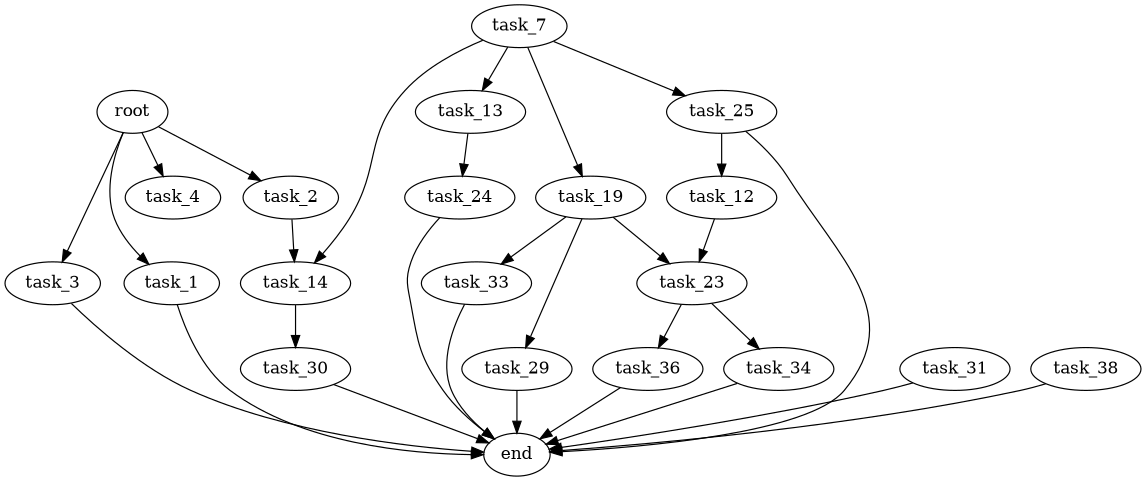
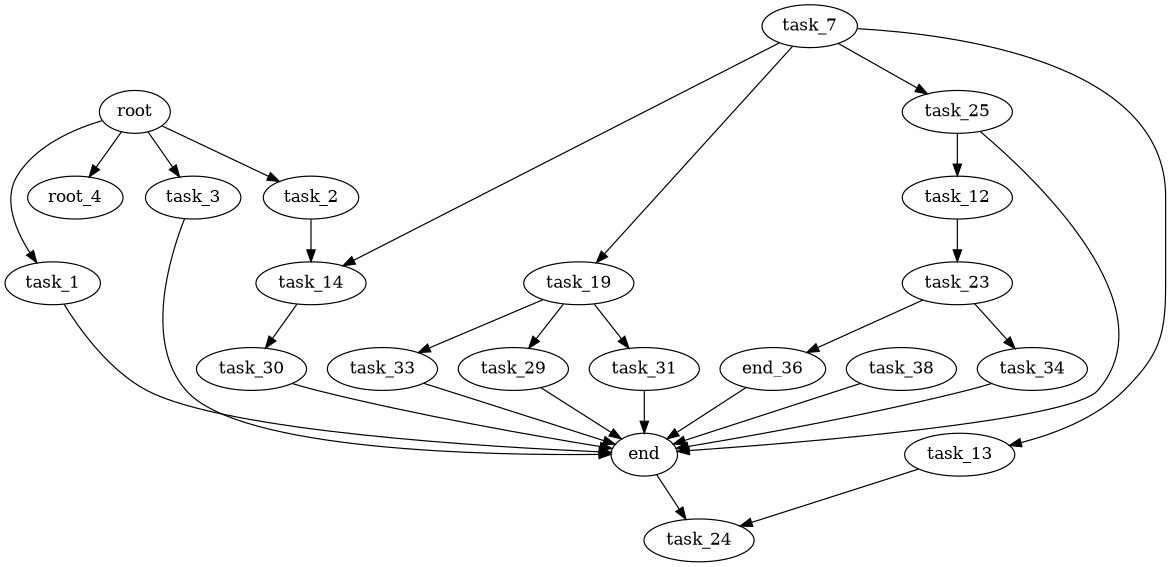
(173, 198) -> (75, 198)
(637, 237) -> (608, 321)
(416, 331) -> (668, 492)
(648, 369) -> (773, 369)
